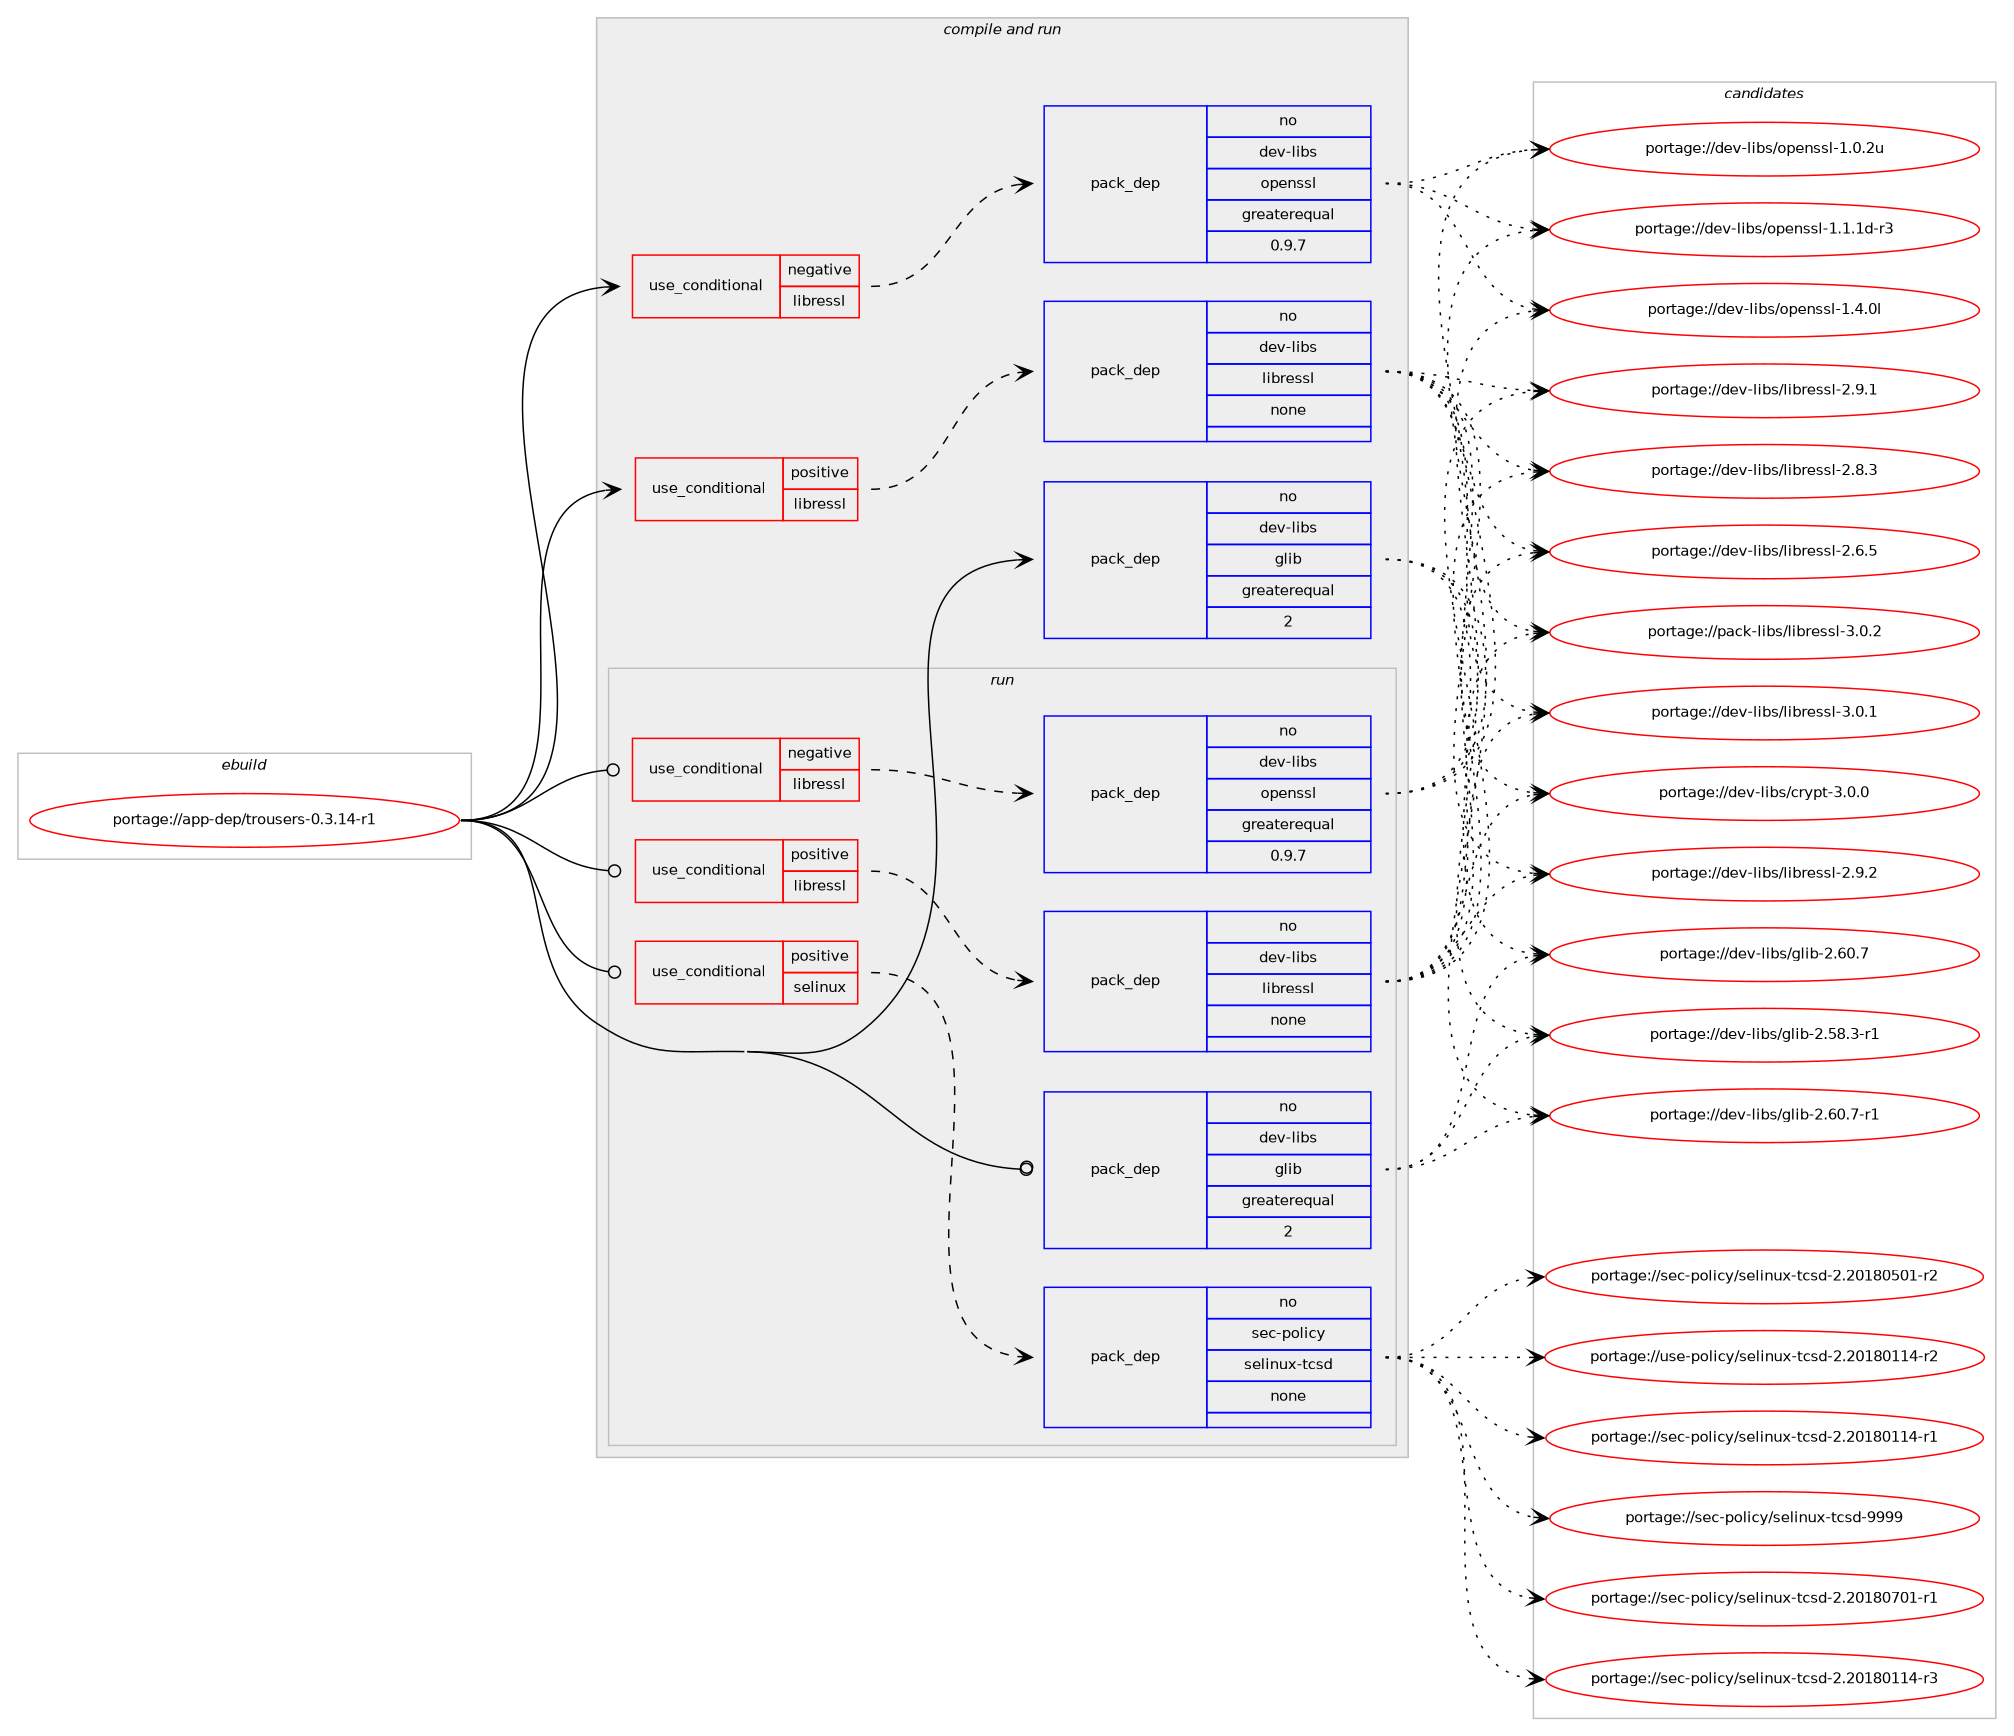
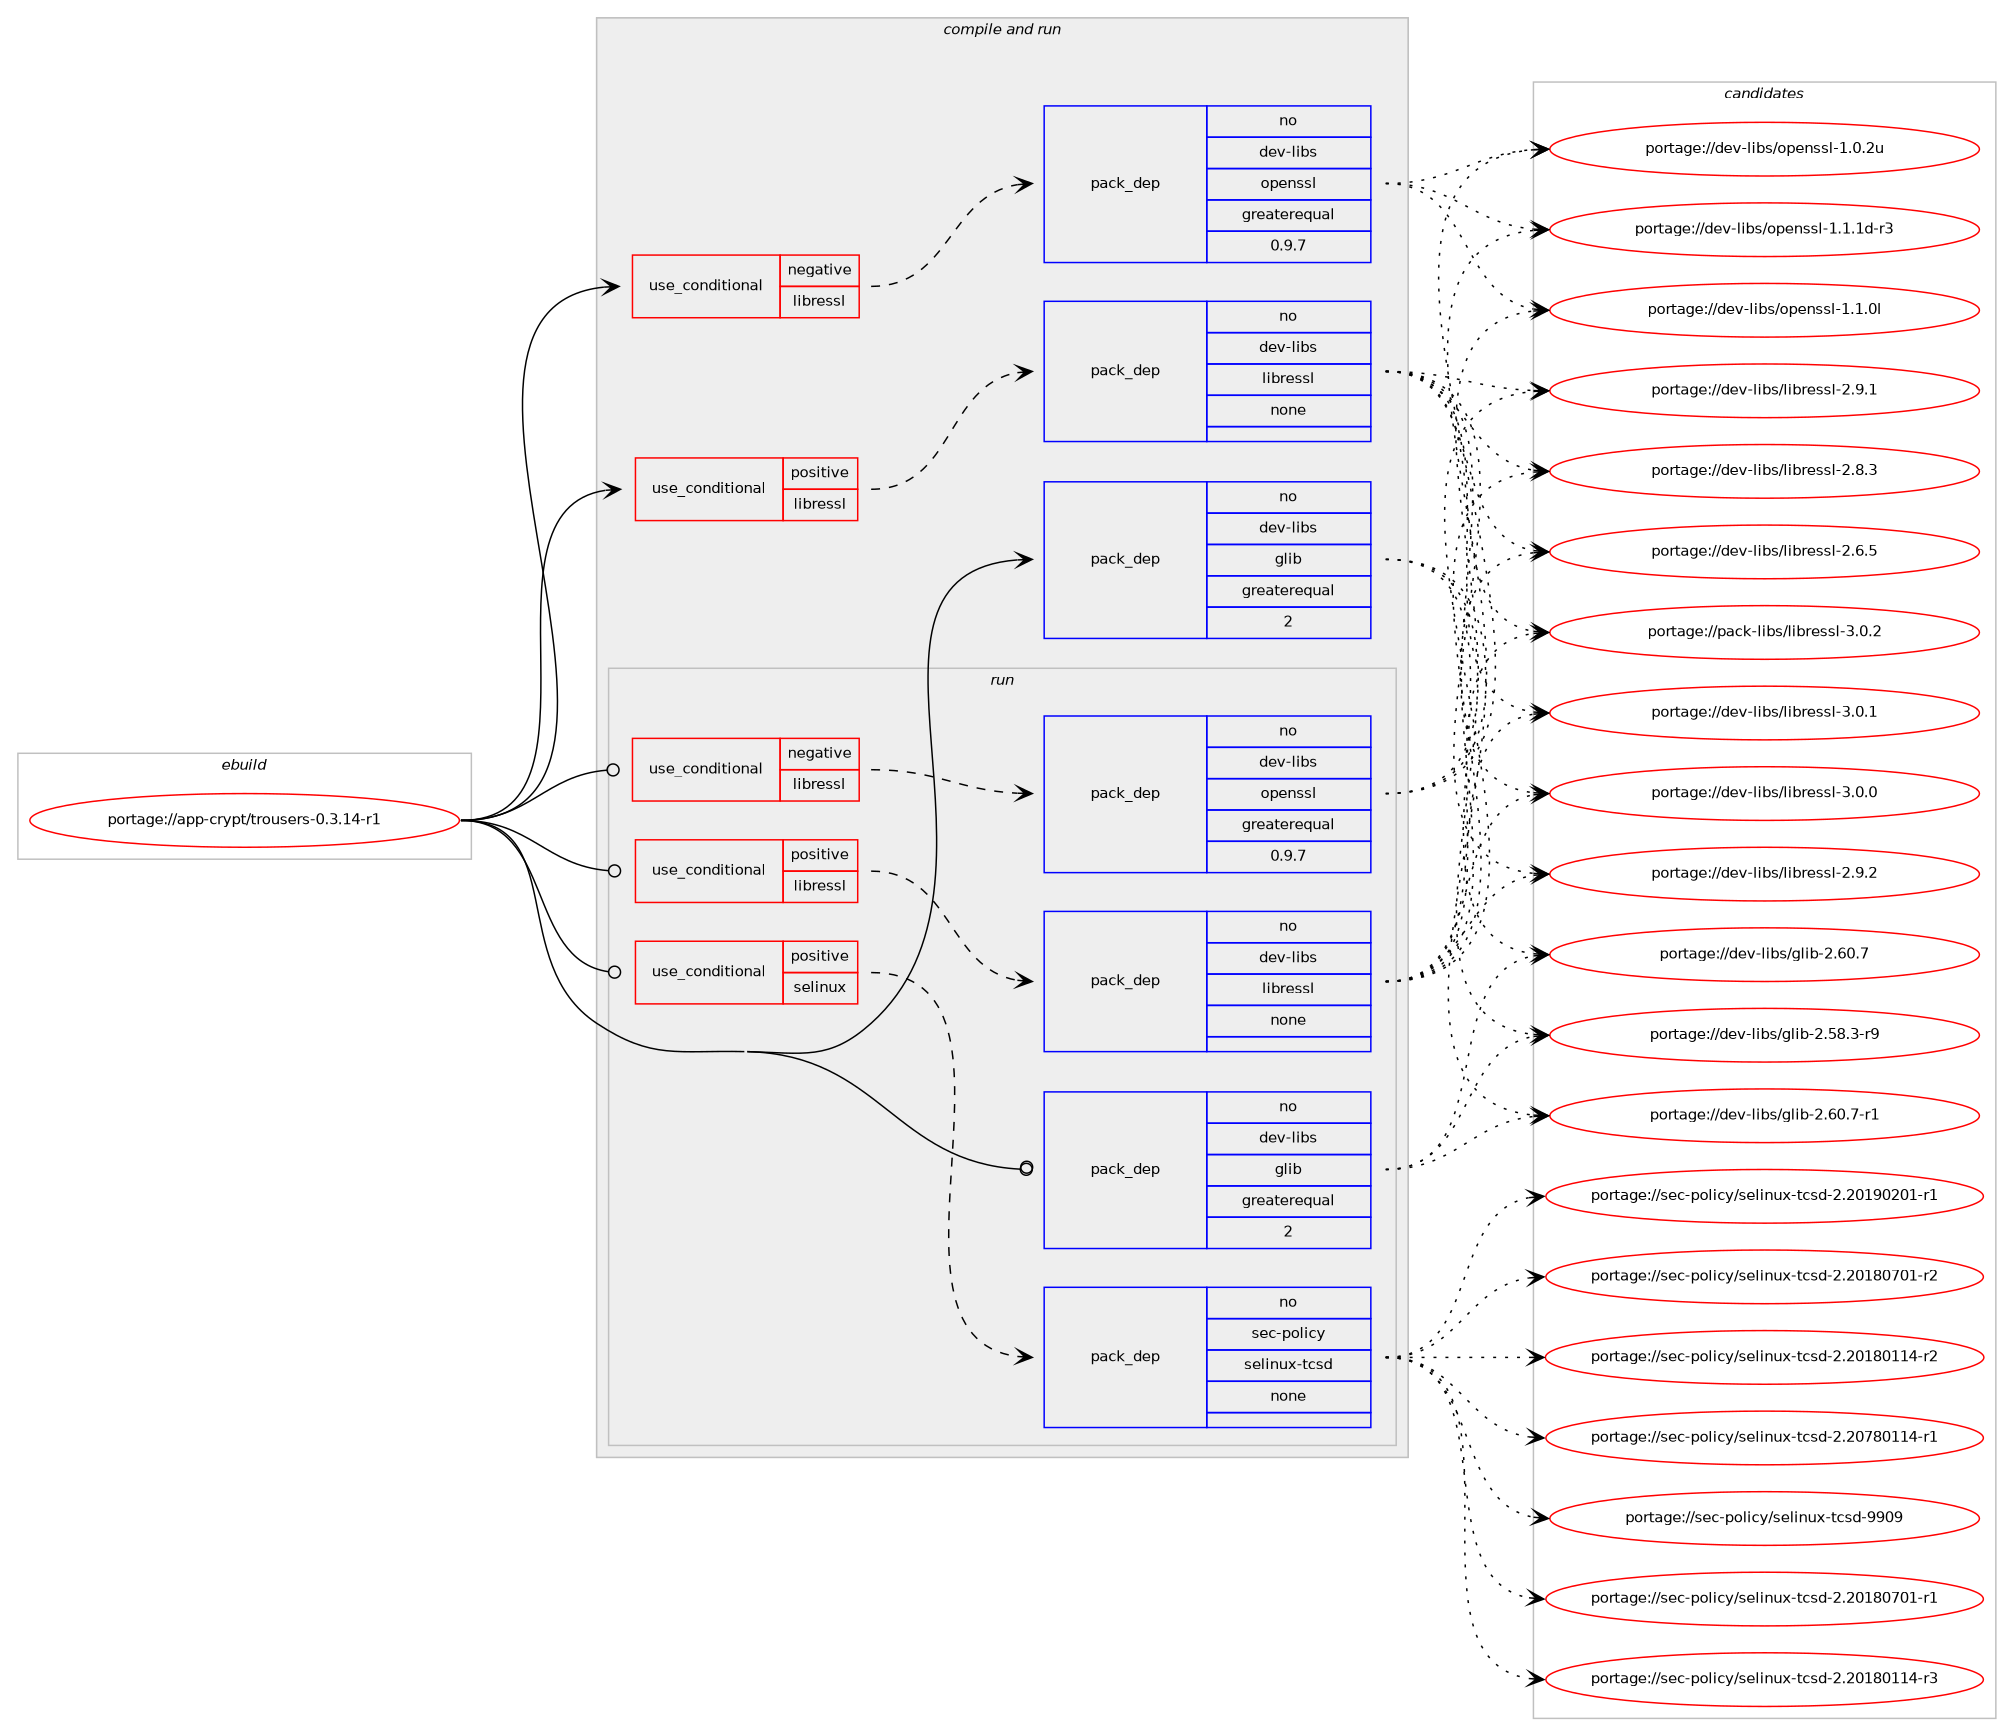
(1765, 310) -> (1765, 310)
(1765, 794) -> (1765, 794)
(245, 820) -> (245, 820)
(1765, 1035) -> (1765, 1035)
none -> (1765, 1196)
(1765, 1277) -> (1765, 1277)
(1765, 1357) -> (1765, 1357)
(1765, 1438) -> (1765, 1438)
(1765, 1519) -> (1765, 1519)
